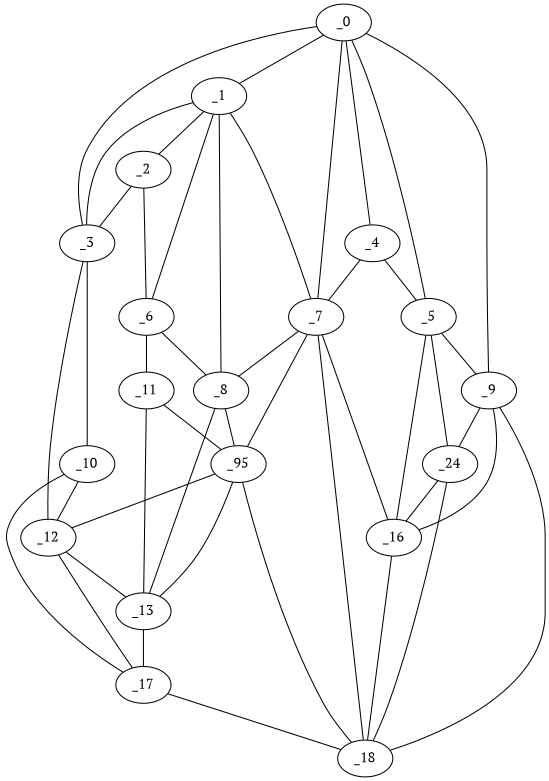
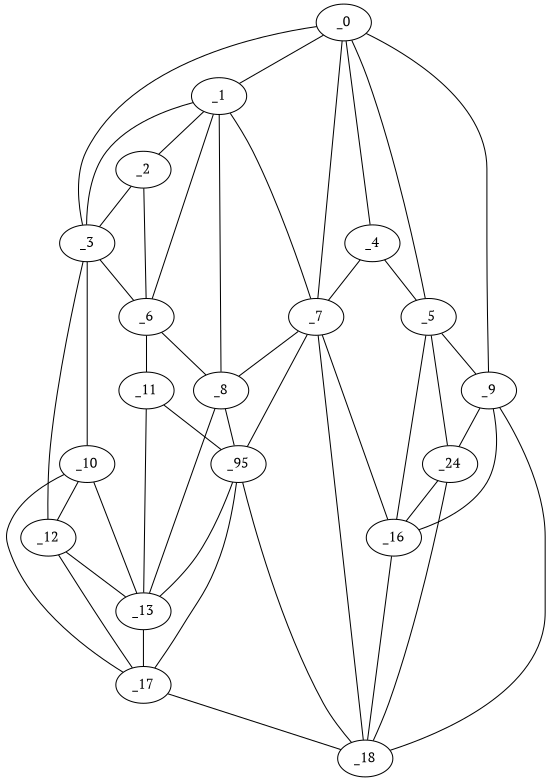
none -> (117, 280)
(136, 504) -> (210, 581)
none -> (115, 538)
